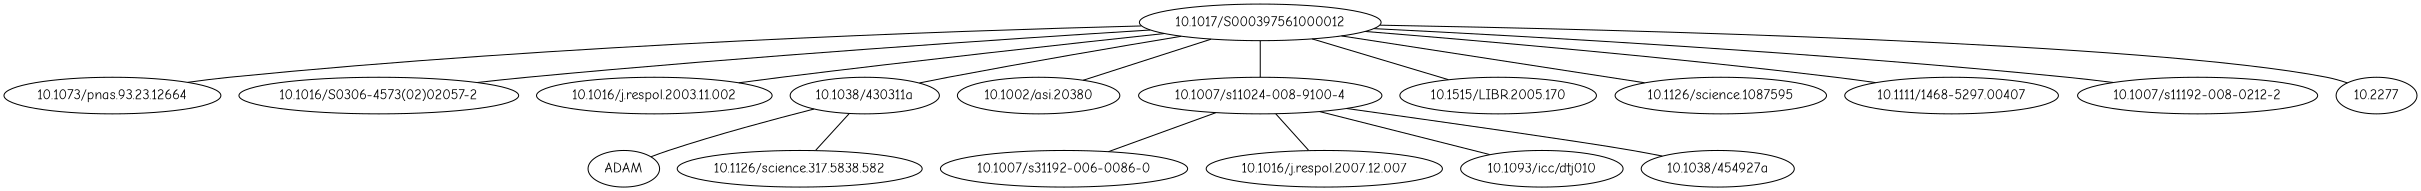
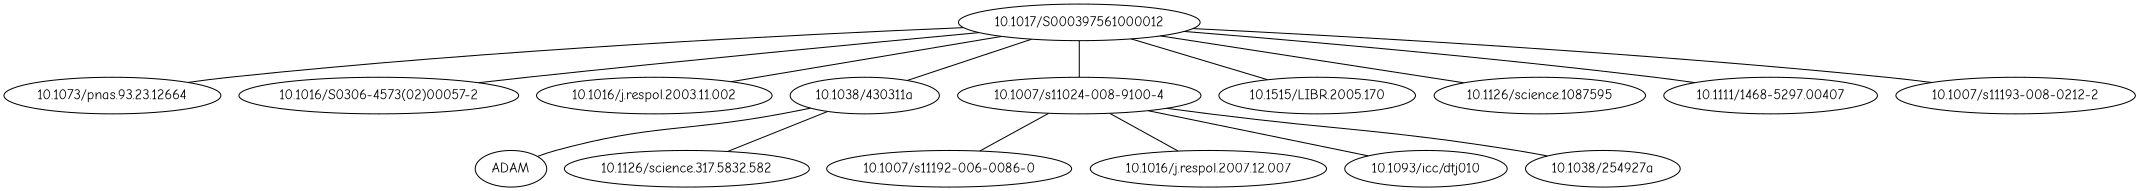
(379, 96) -> (379, 96)
(1039, 96) -> none
(2198, 96) -> (2016, 96)
(2377, 96) -> none
(800, 169) -> (687, 169)
(1064, 169) -> (949, 169)
(1718, 169) -> (1603, 169)
